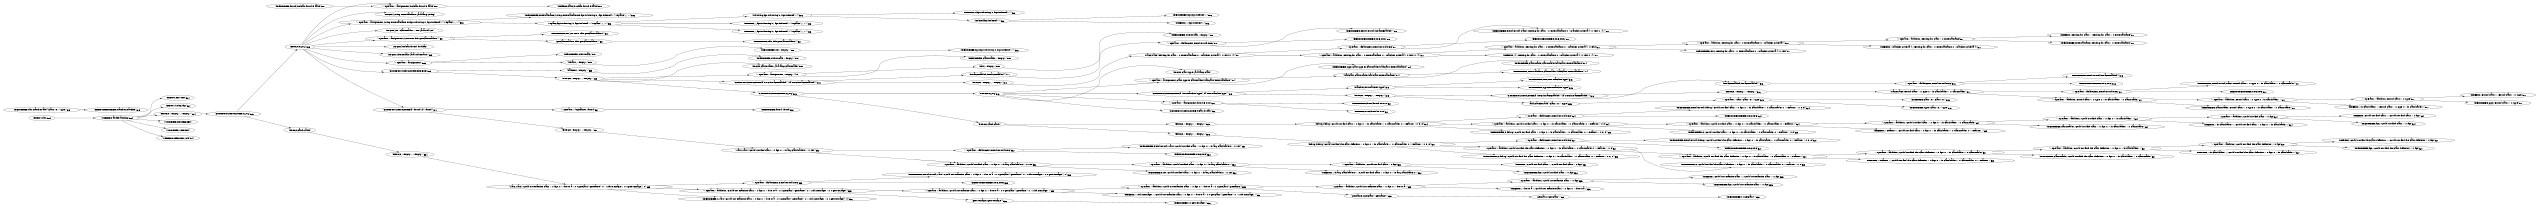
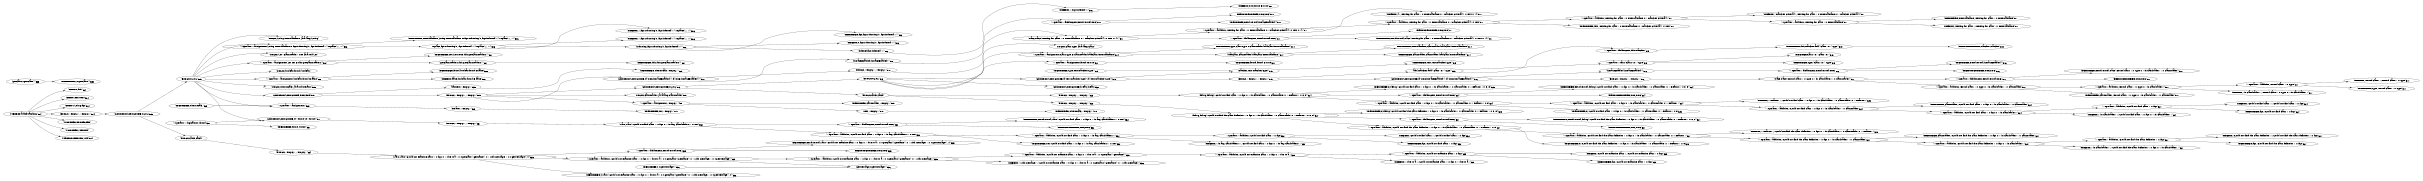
(347, 6) -> (378, 75)
(1192, 15) -> none
(875, 50) -> (766, 39)
none -> (1627, 51)
(493, 58) -> (242, 106)
(1457, 88) -> (1168, 71)
(1284, 107) -> (1164, 8)
(499, 110) -> (238, 121)
(74, 118) -> (44, 98)
(1371, 196) -> none
(1089, 202) -> (767, 167)
